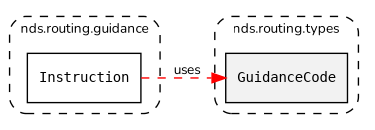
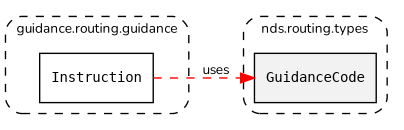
(85, 29) -> (97, 29)
